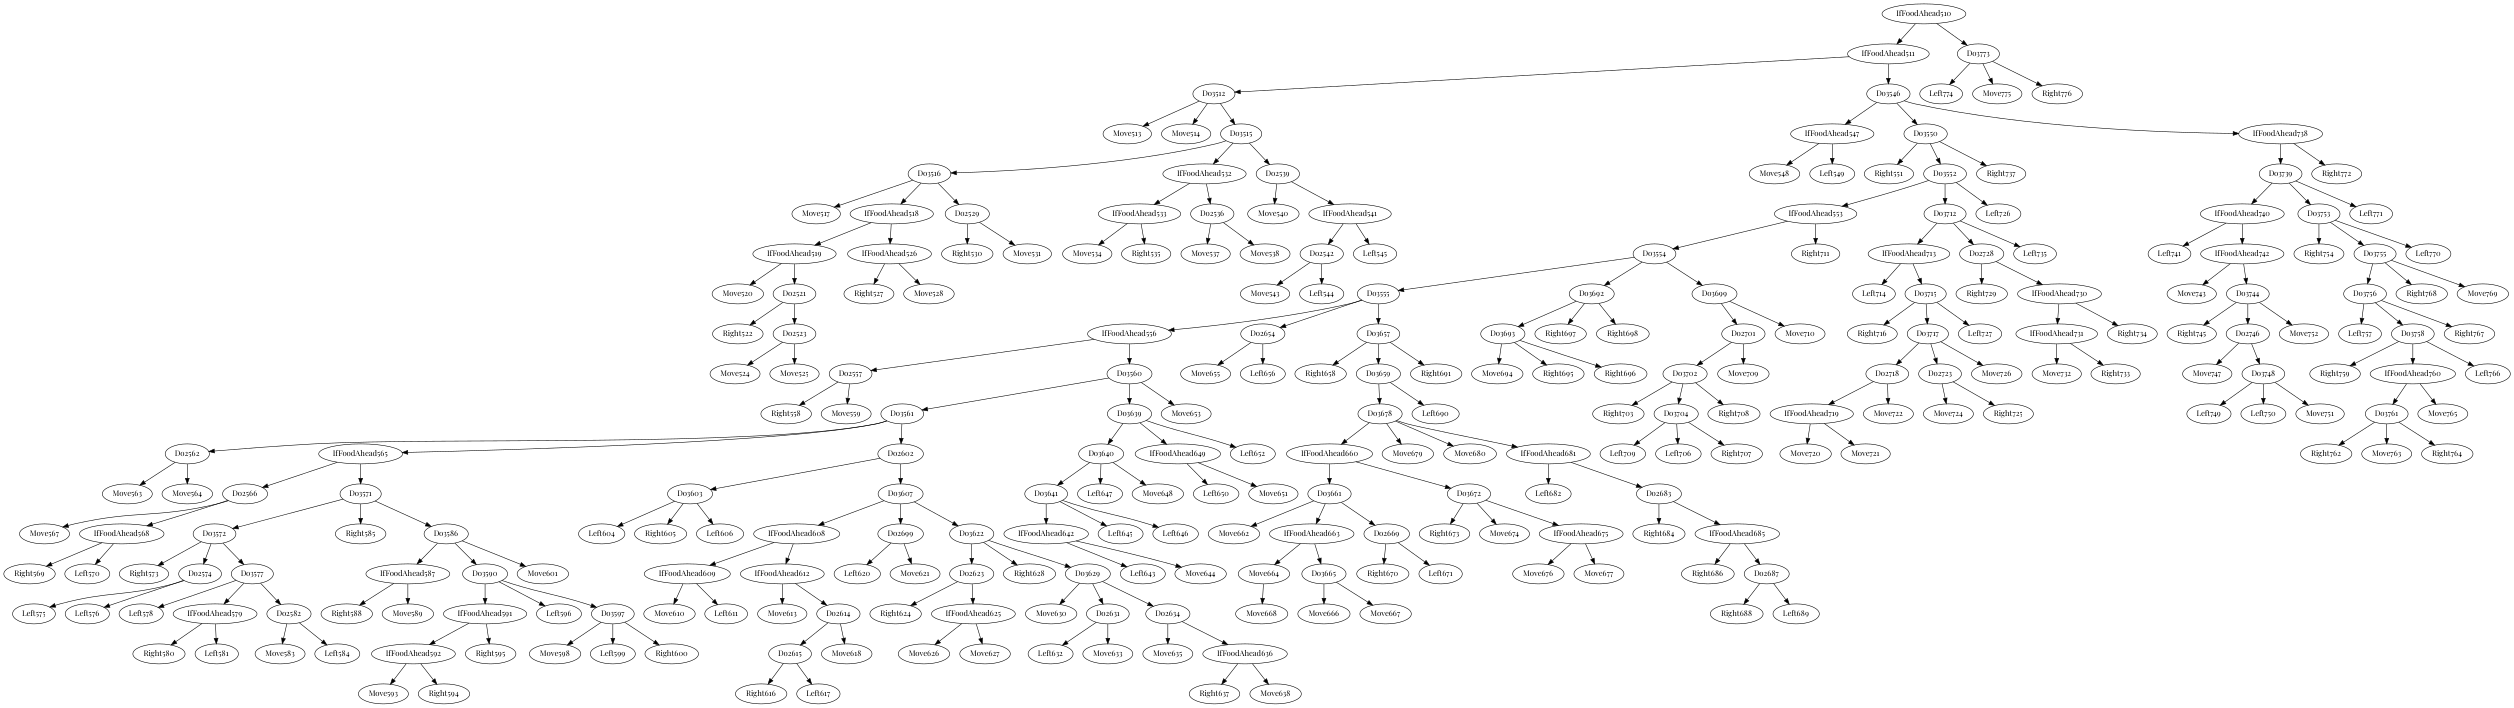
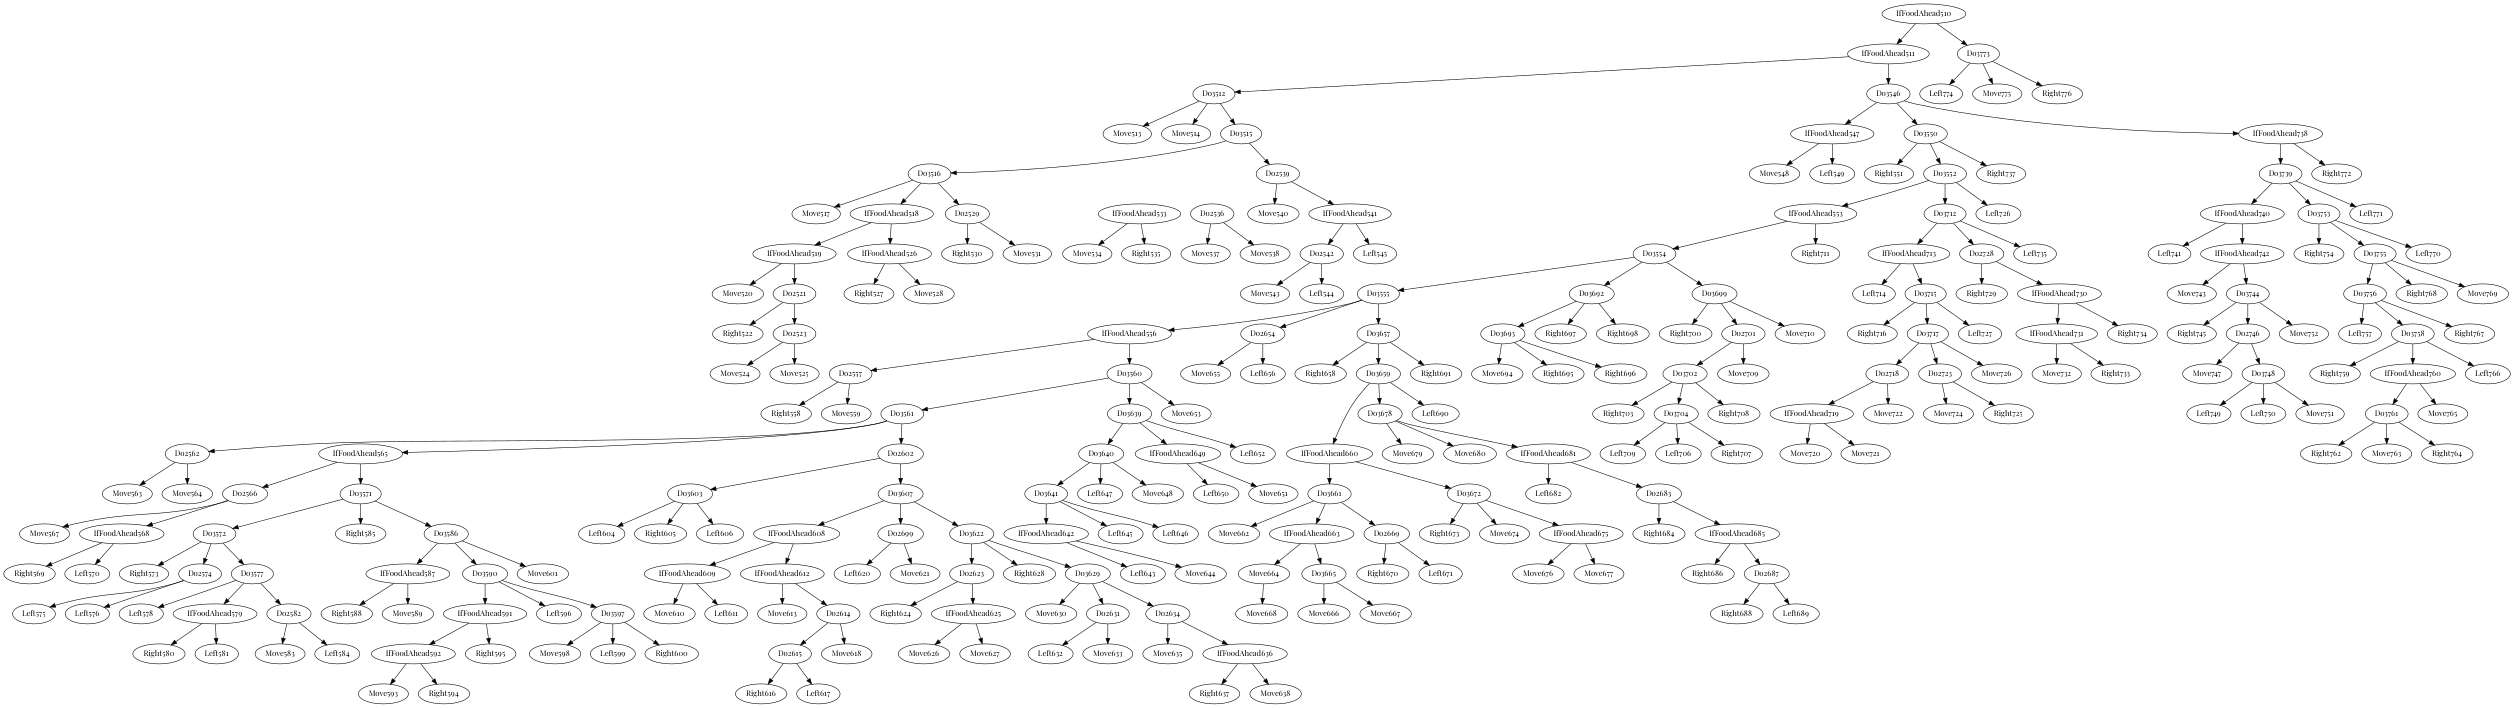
(1204, 174) -> none
none -> (1686, 334)
(1358, 432) -> (1350, 409)
